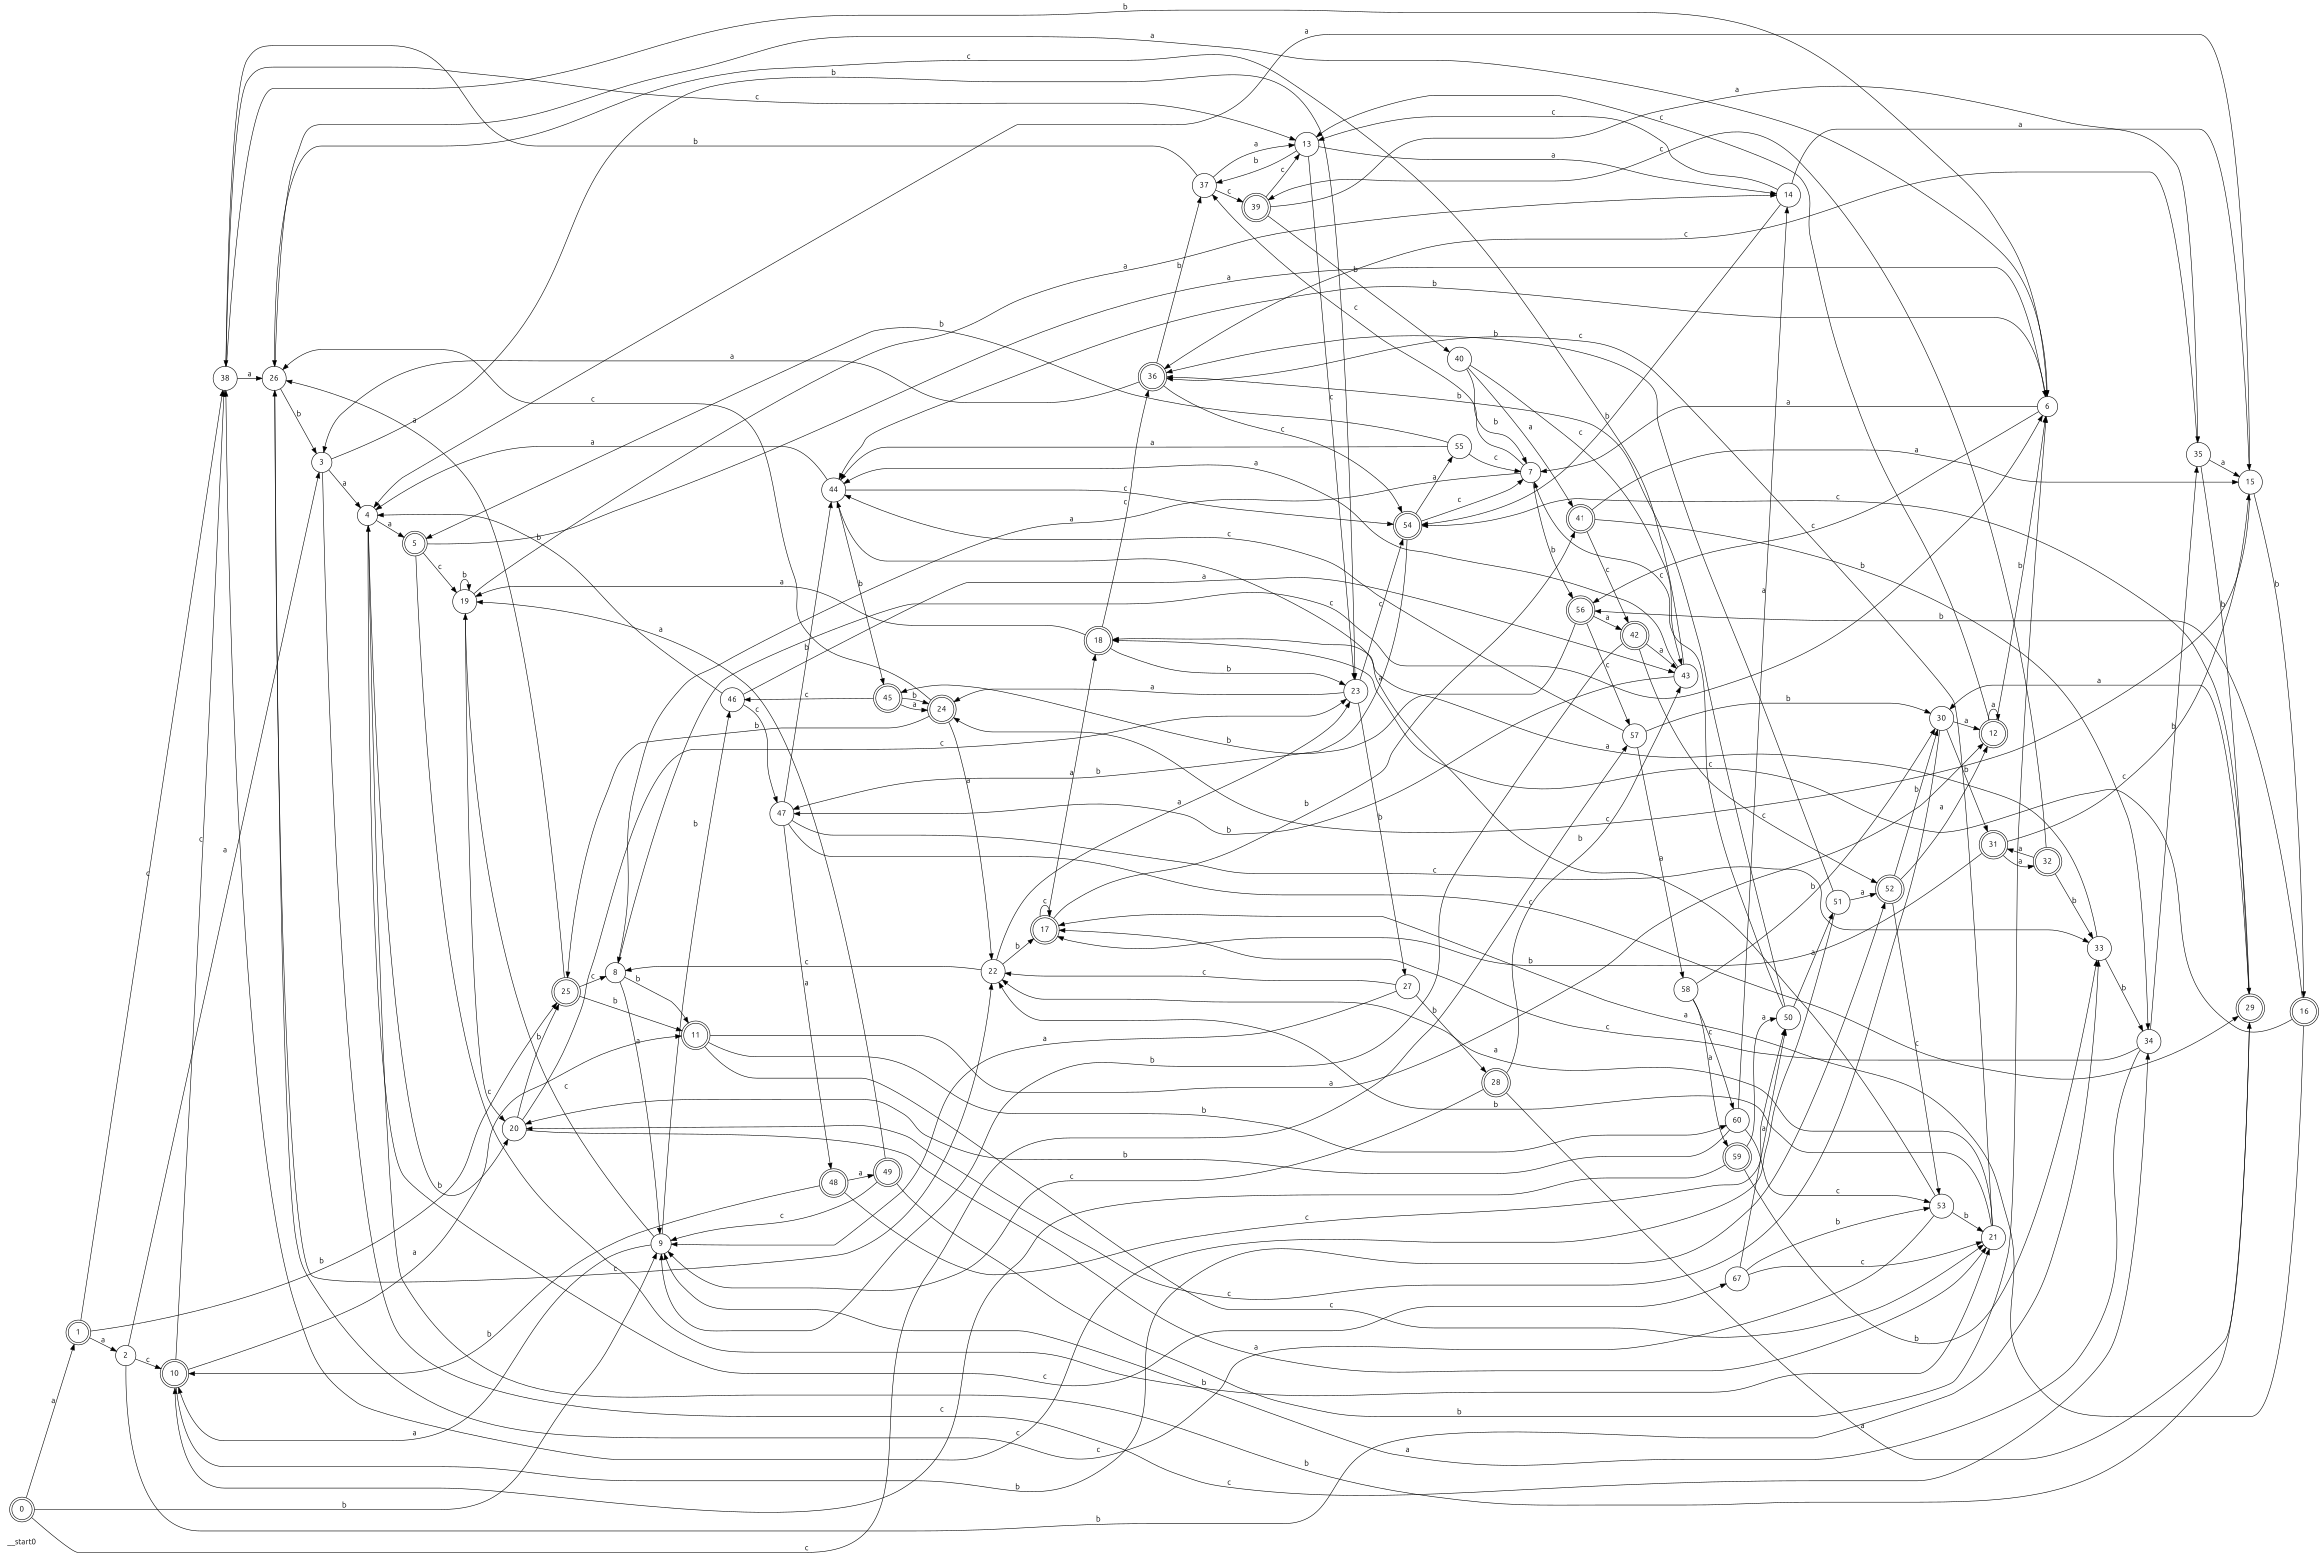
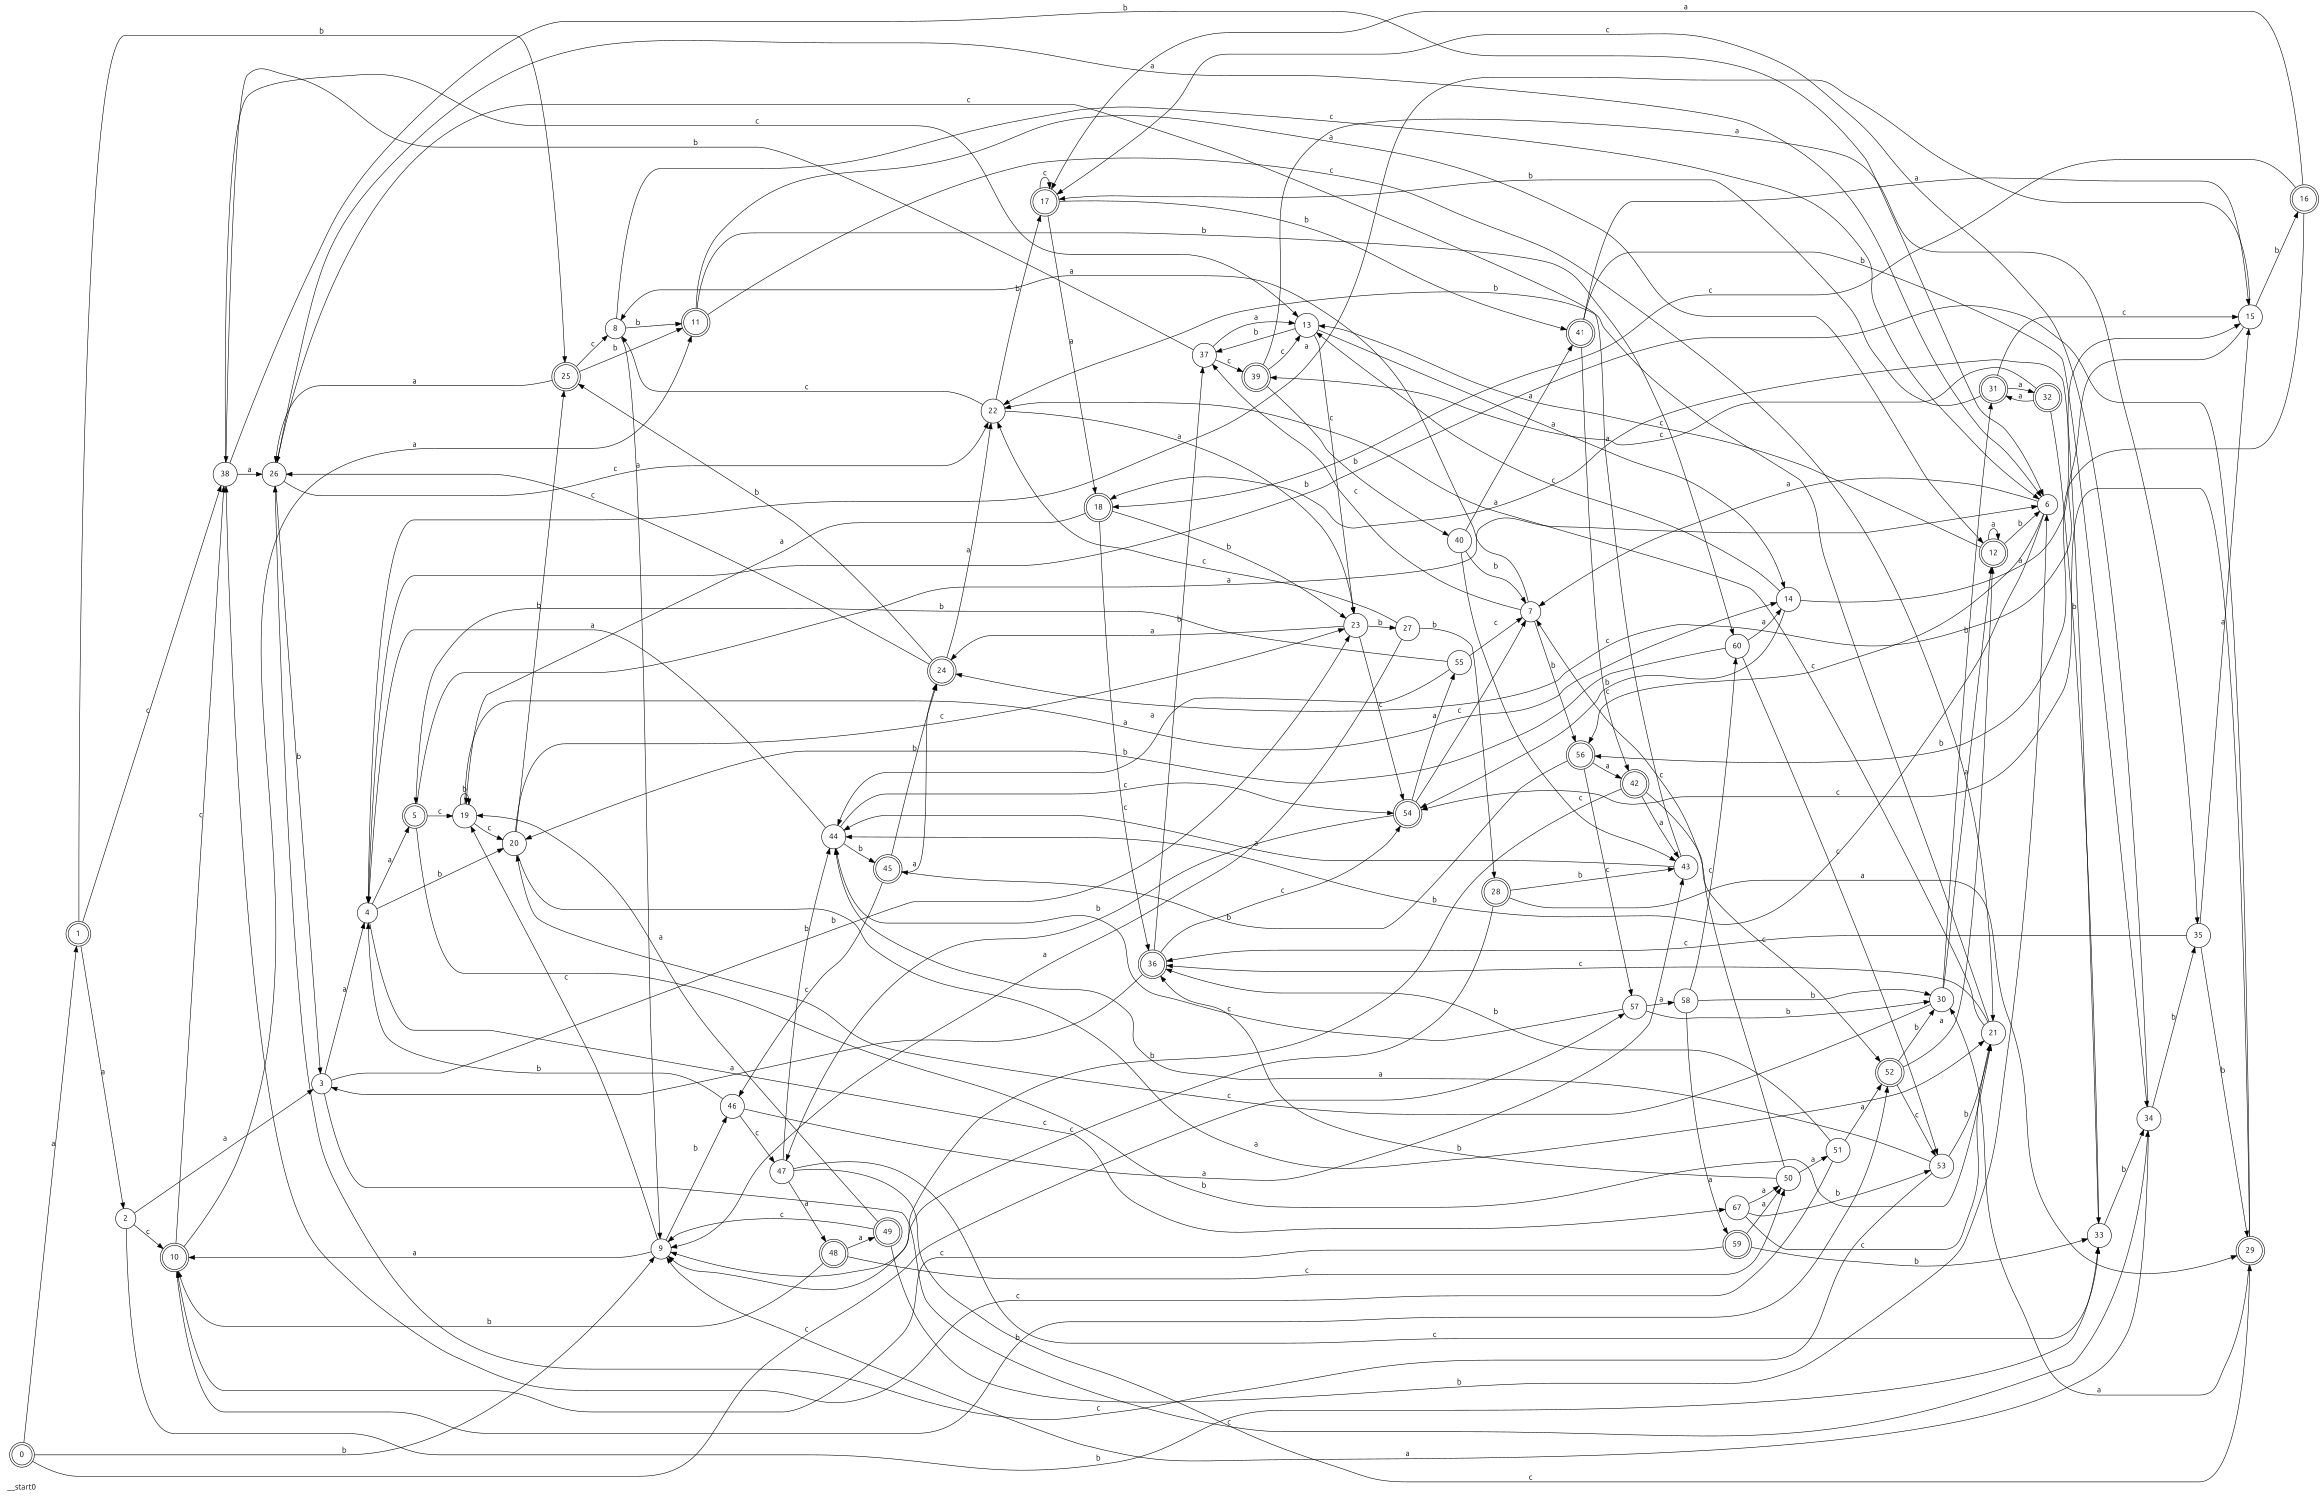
(1250, 833) -> none
